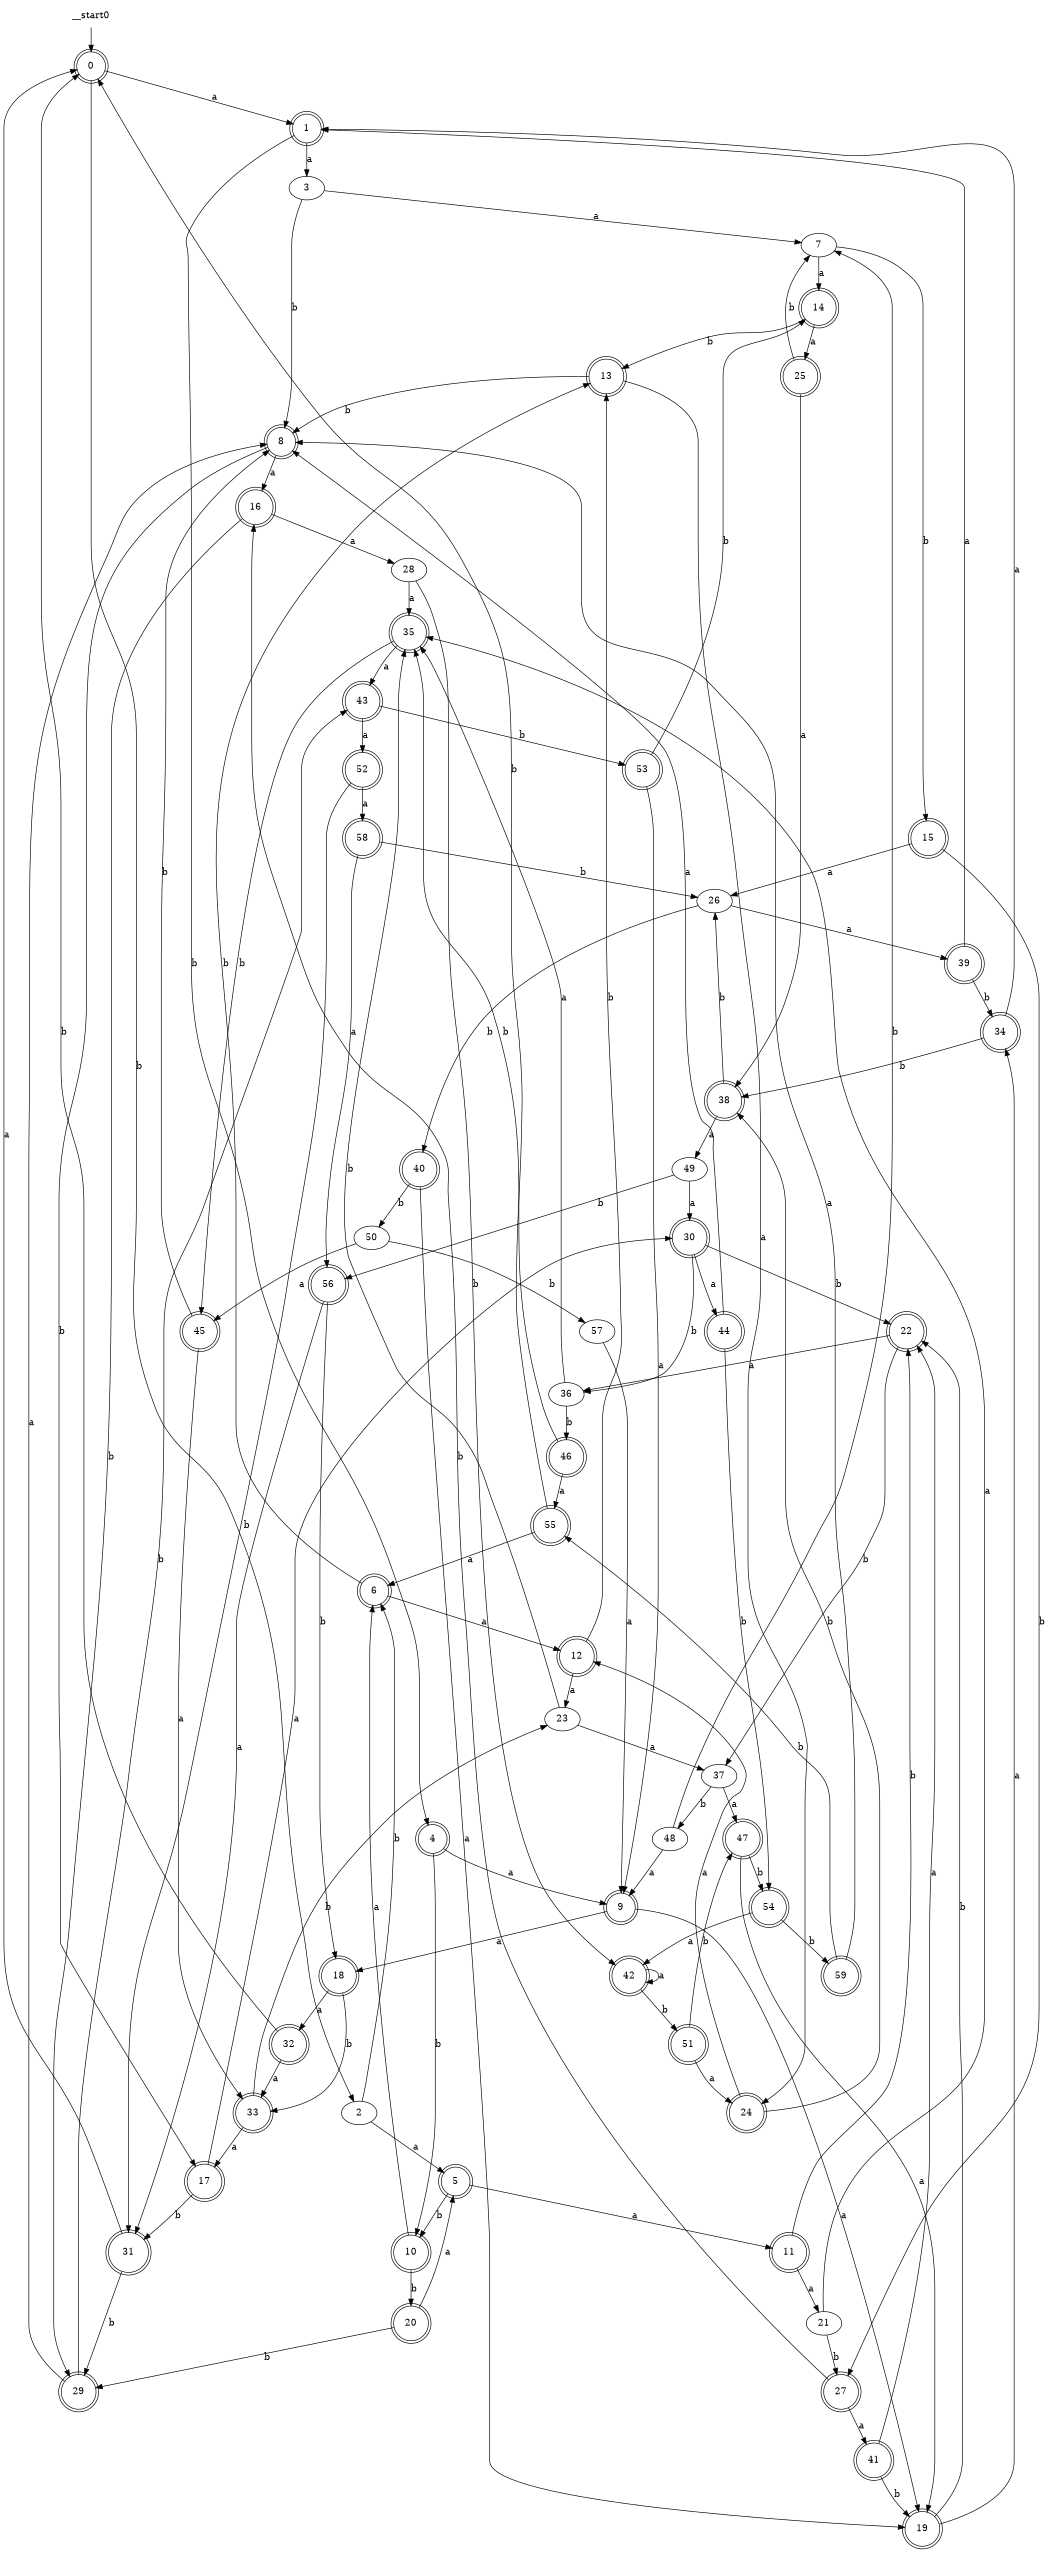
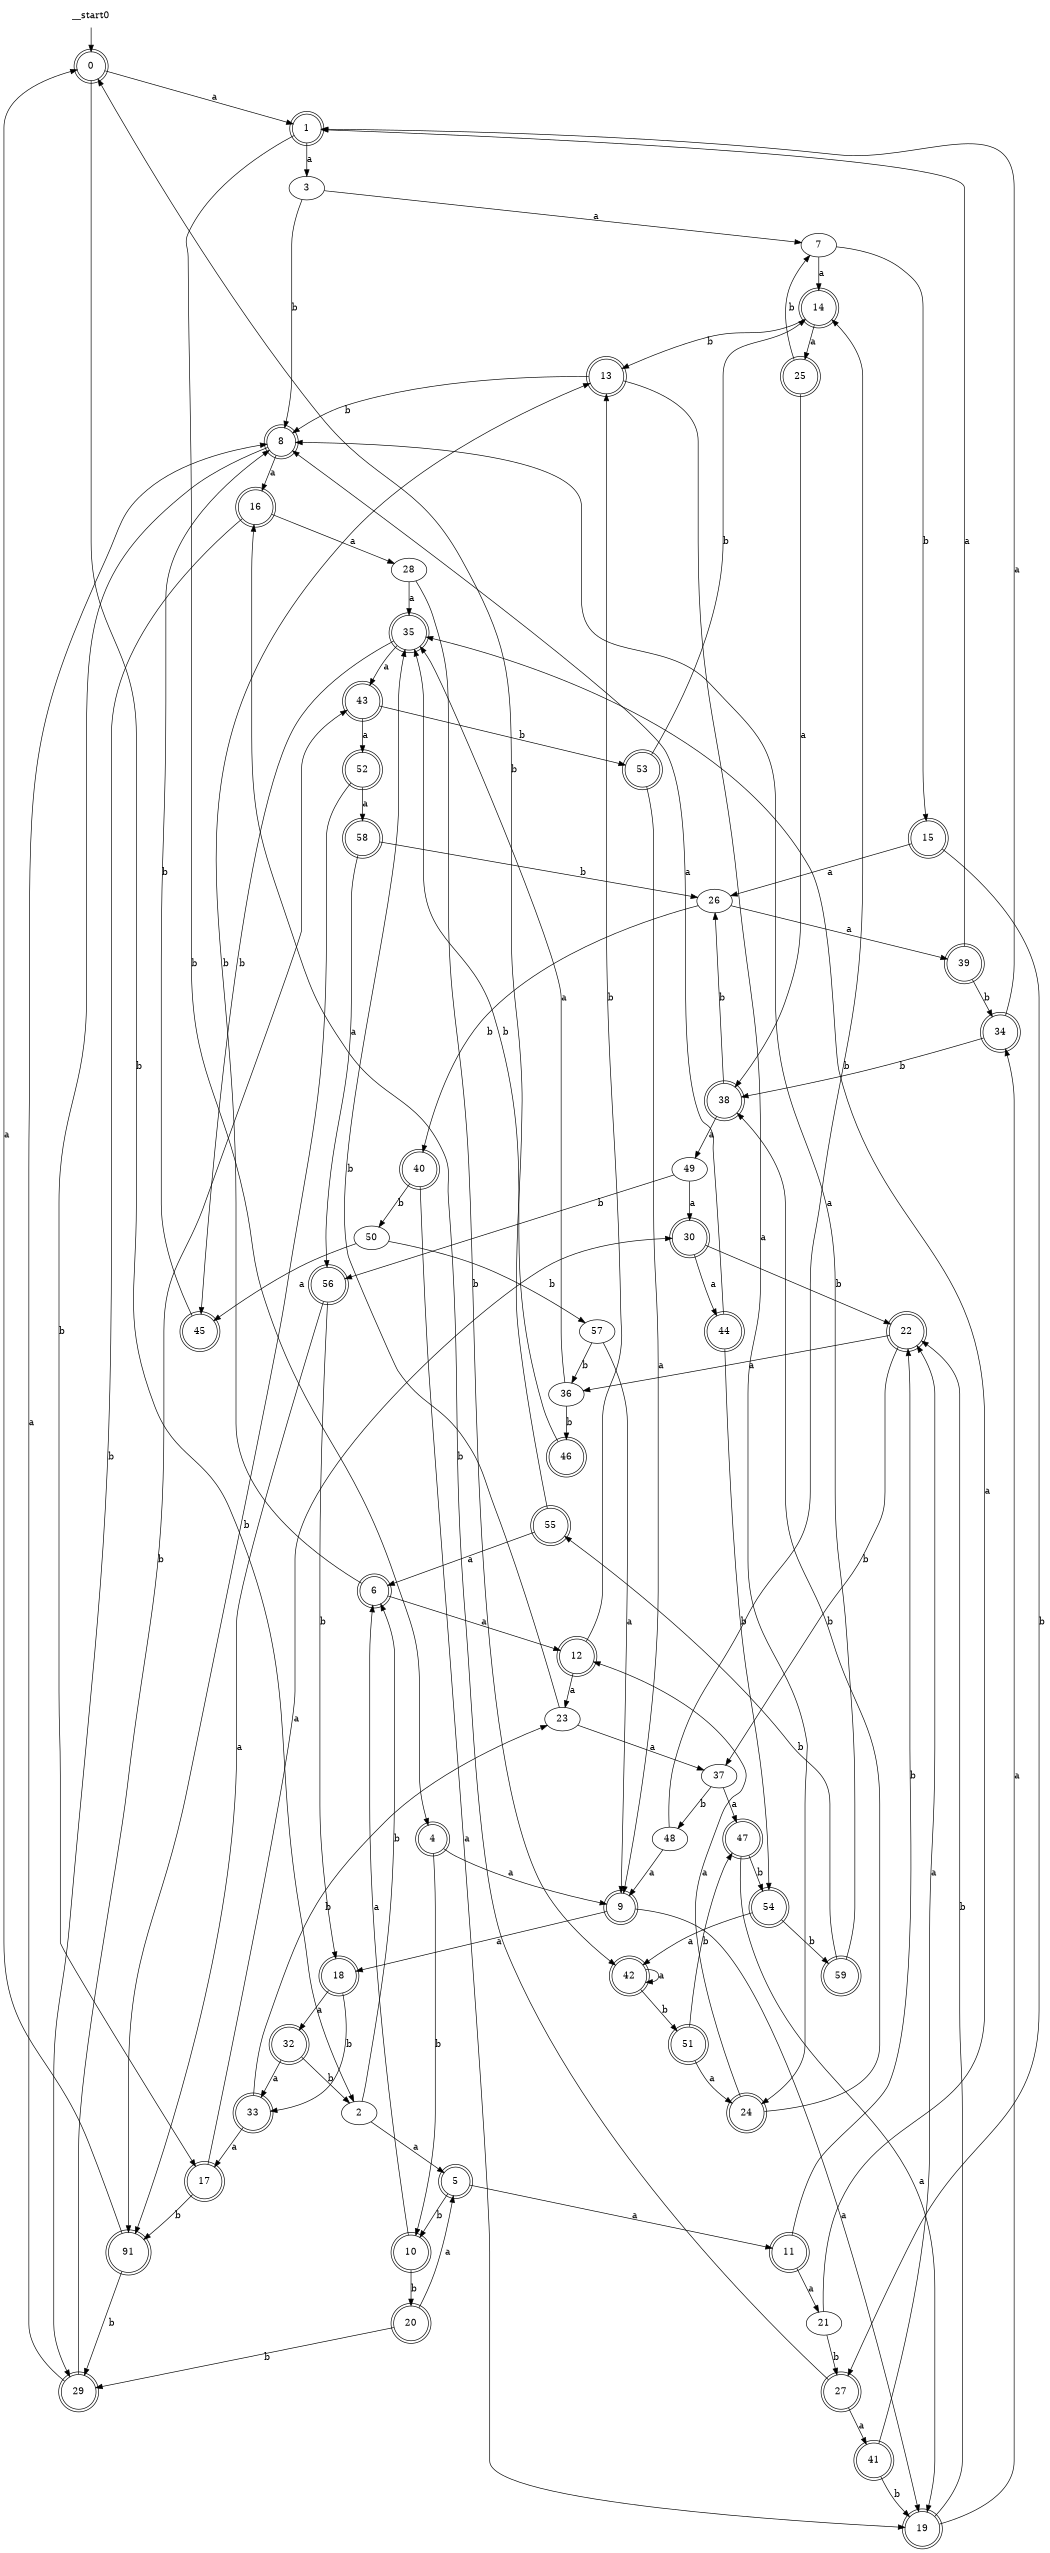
(892, 1050) -> (839, 1090)
(61, 1076) -> (323, 2078)
(679, 1354) -> (583, 1360)
(559, 1488) -> none
(178, 1728) -> none
(128, 2252) -> (128, 2252)
